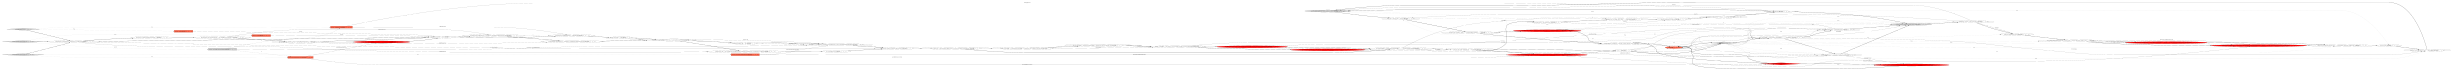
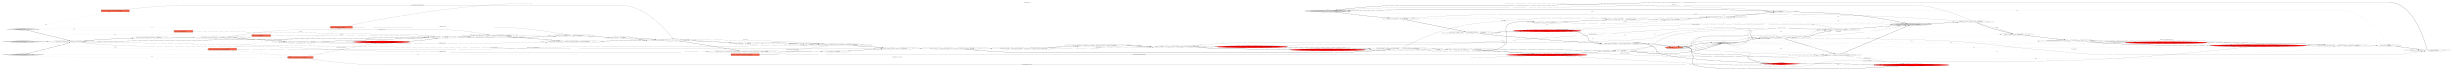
none -> (115, 11)
(222, 49) -> (222, 49)
